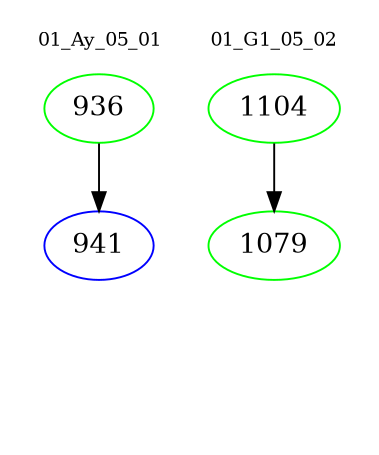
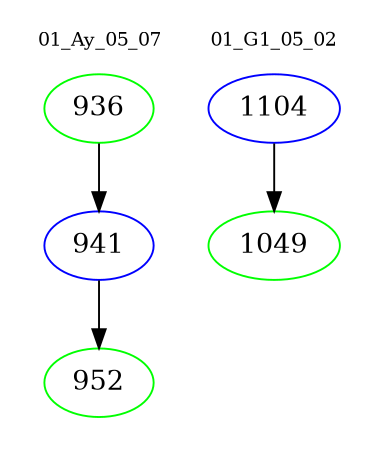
(100, 41) -> (100, 41)
(274, 109) -> (274, 109)
(274, 246) -> (274, 246)
none -> (99, 383)
